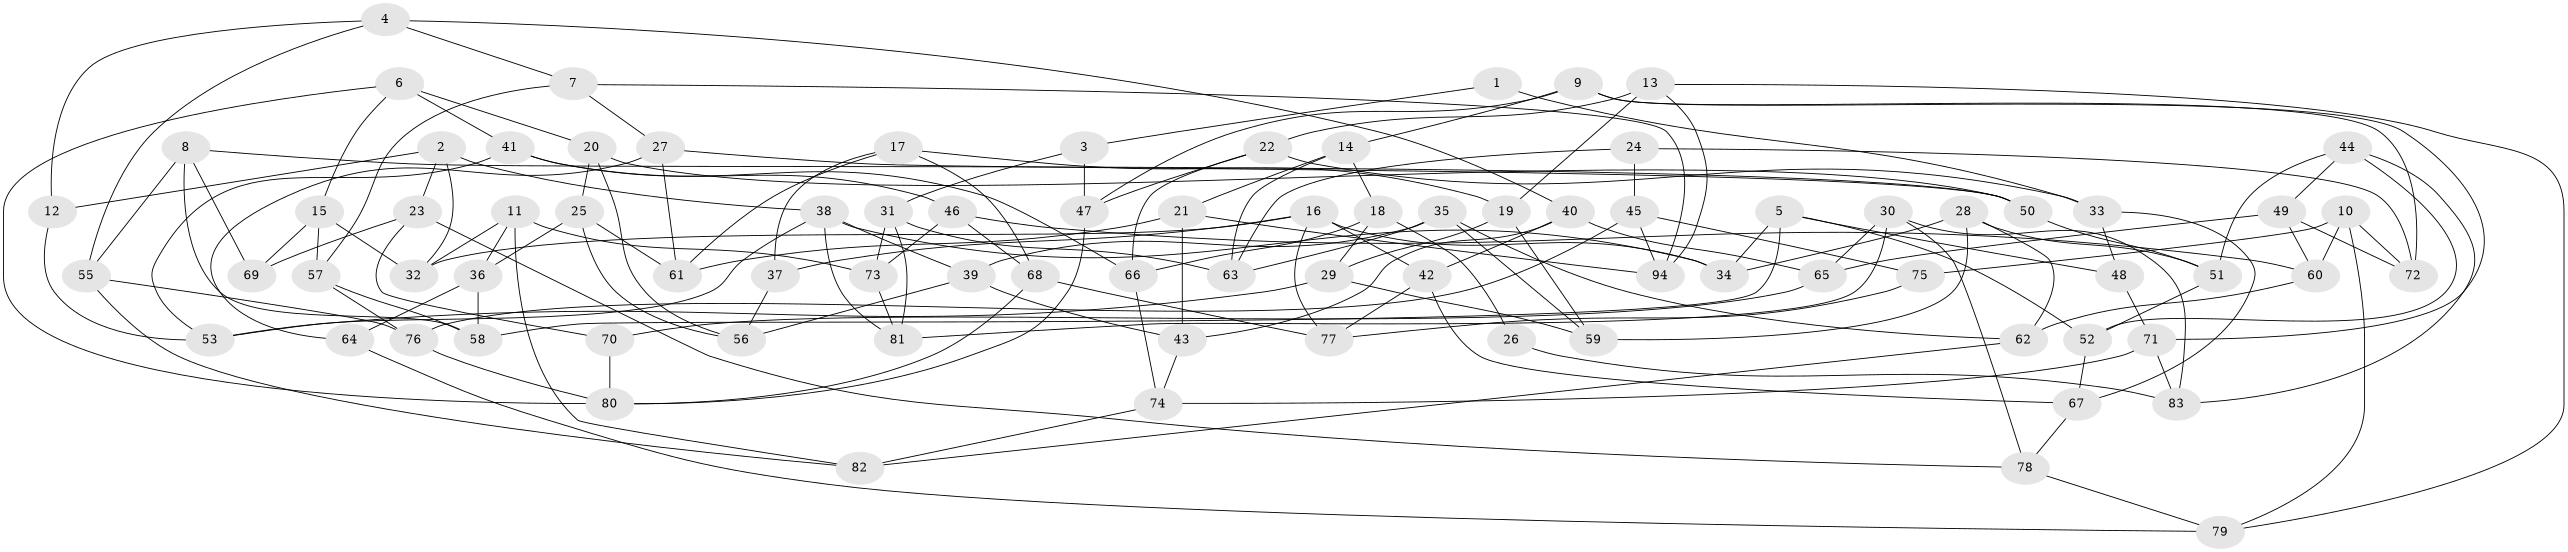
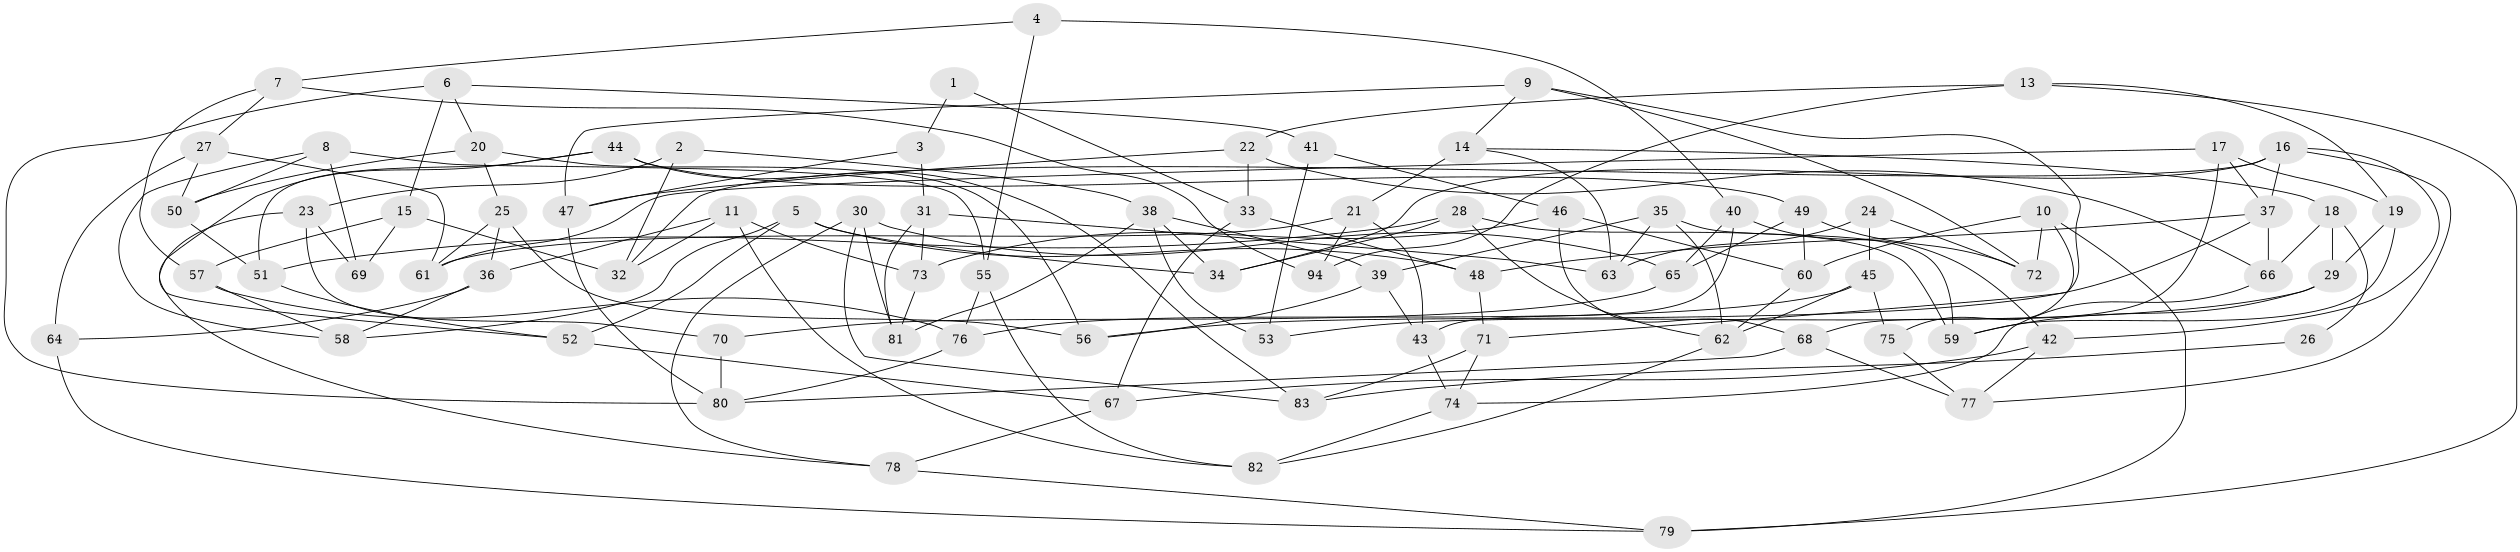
(847, 173) -> (2268, 244)
(53, 212) -> none
none -> (1798, 242)
(1647, 244) -> (1797, 309)
